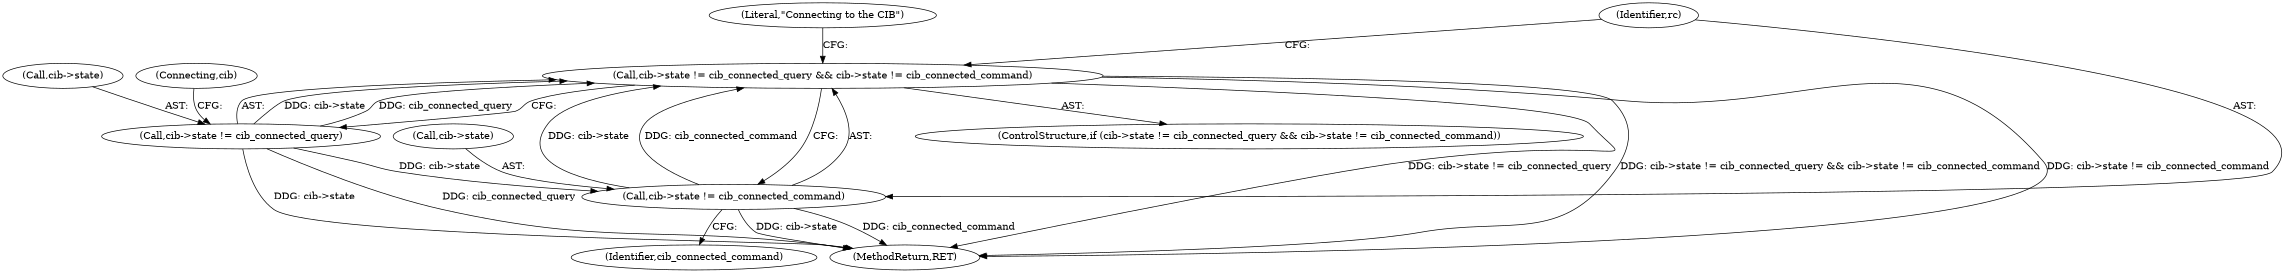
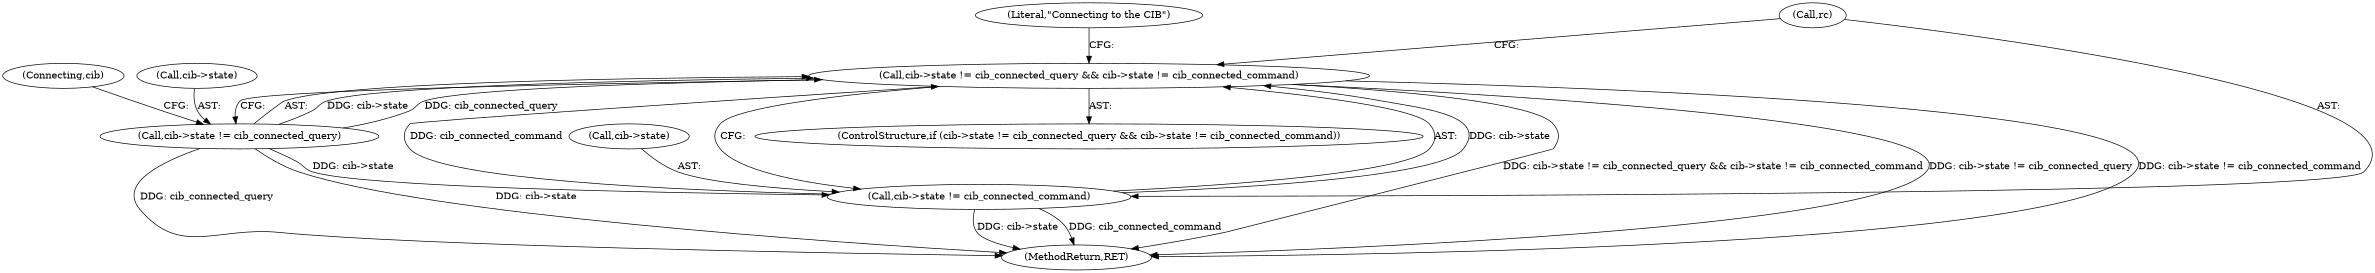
(1649, 15) -> (1813, 15)
(694, 257) -> none
